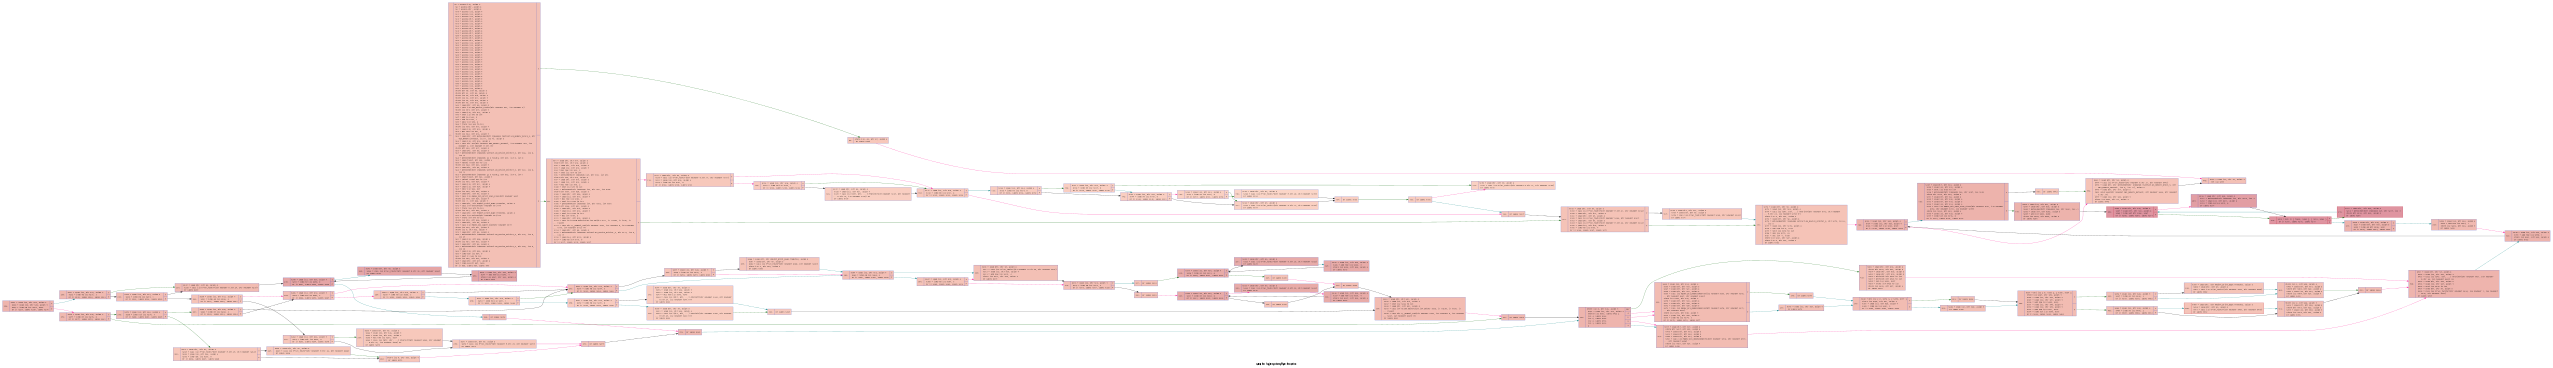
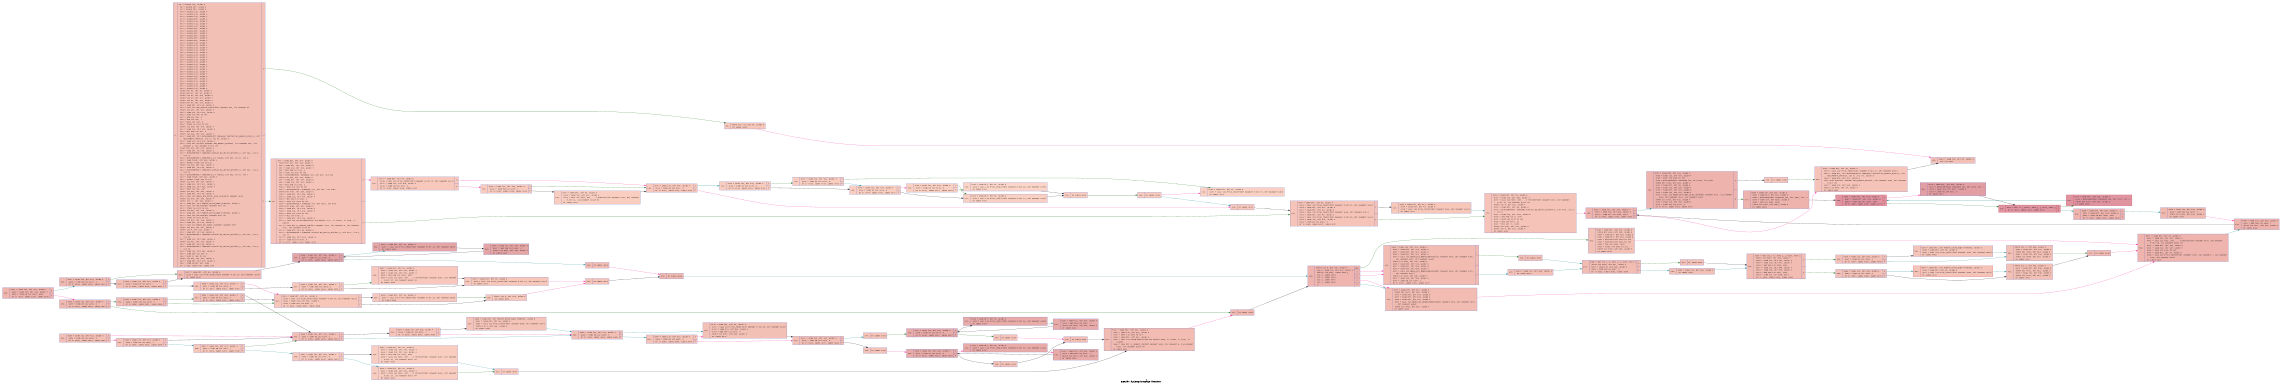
(262, 297) -> (262, 289)
(269, 307) -> (259, 300)
